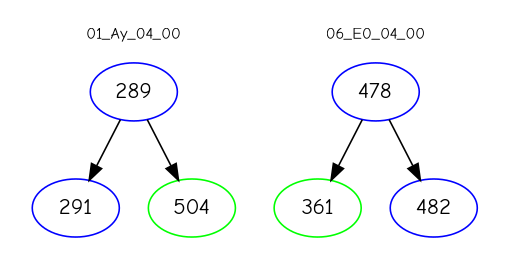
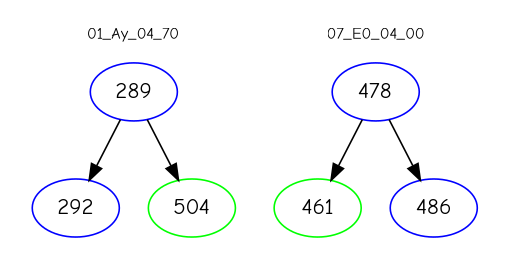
(134, 35) -> (134, 35)
(376, 35) -> (376, 35)
(76, 208) -> (76, 208)
(318, 208) -> (318, 208)
(434, 208) -> (434, 208)
